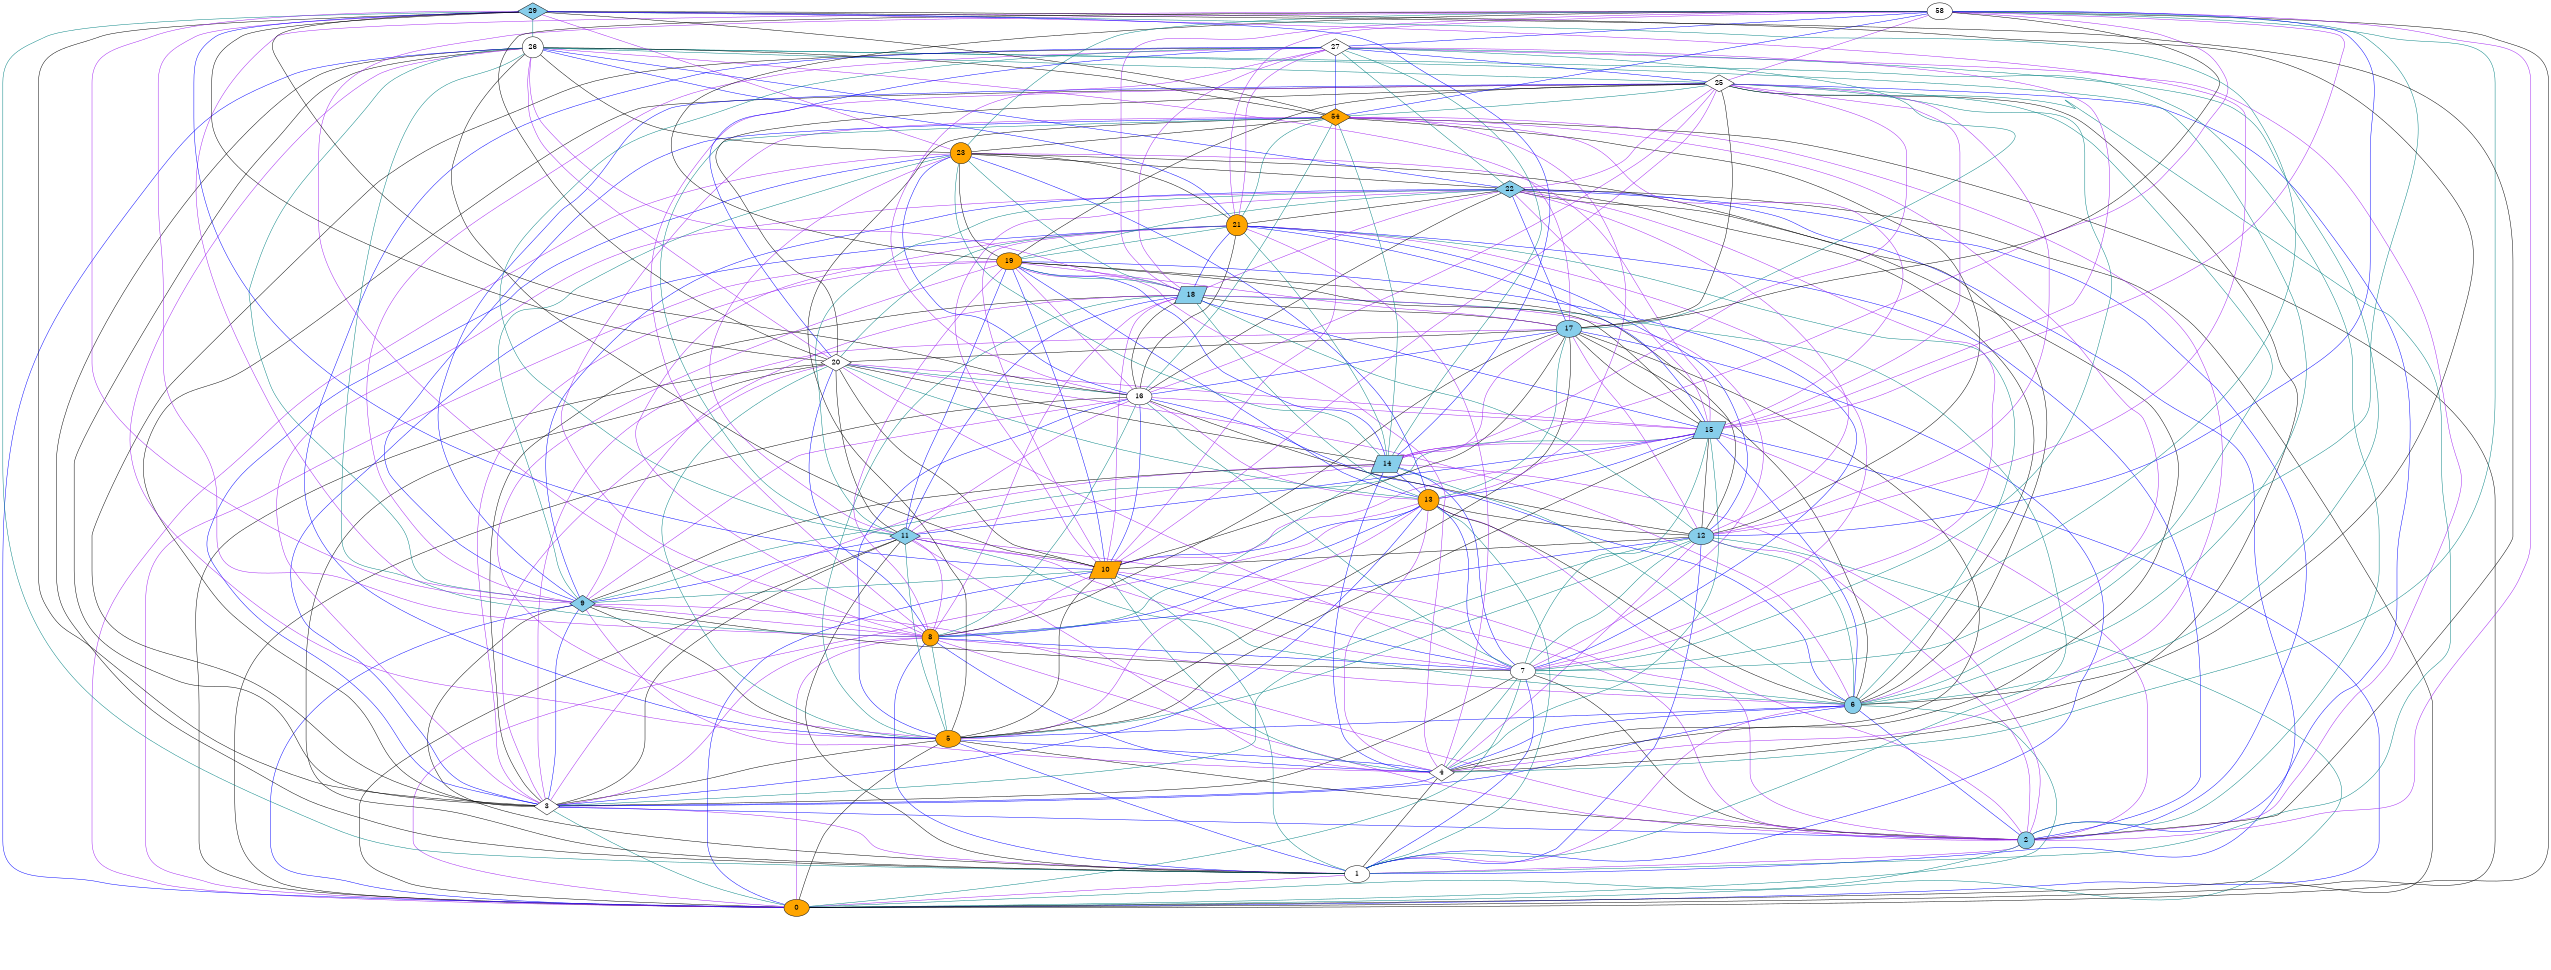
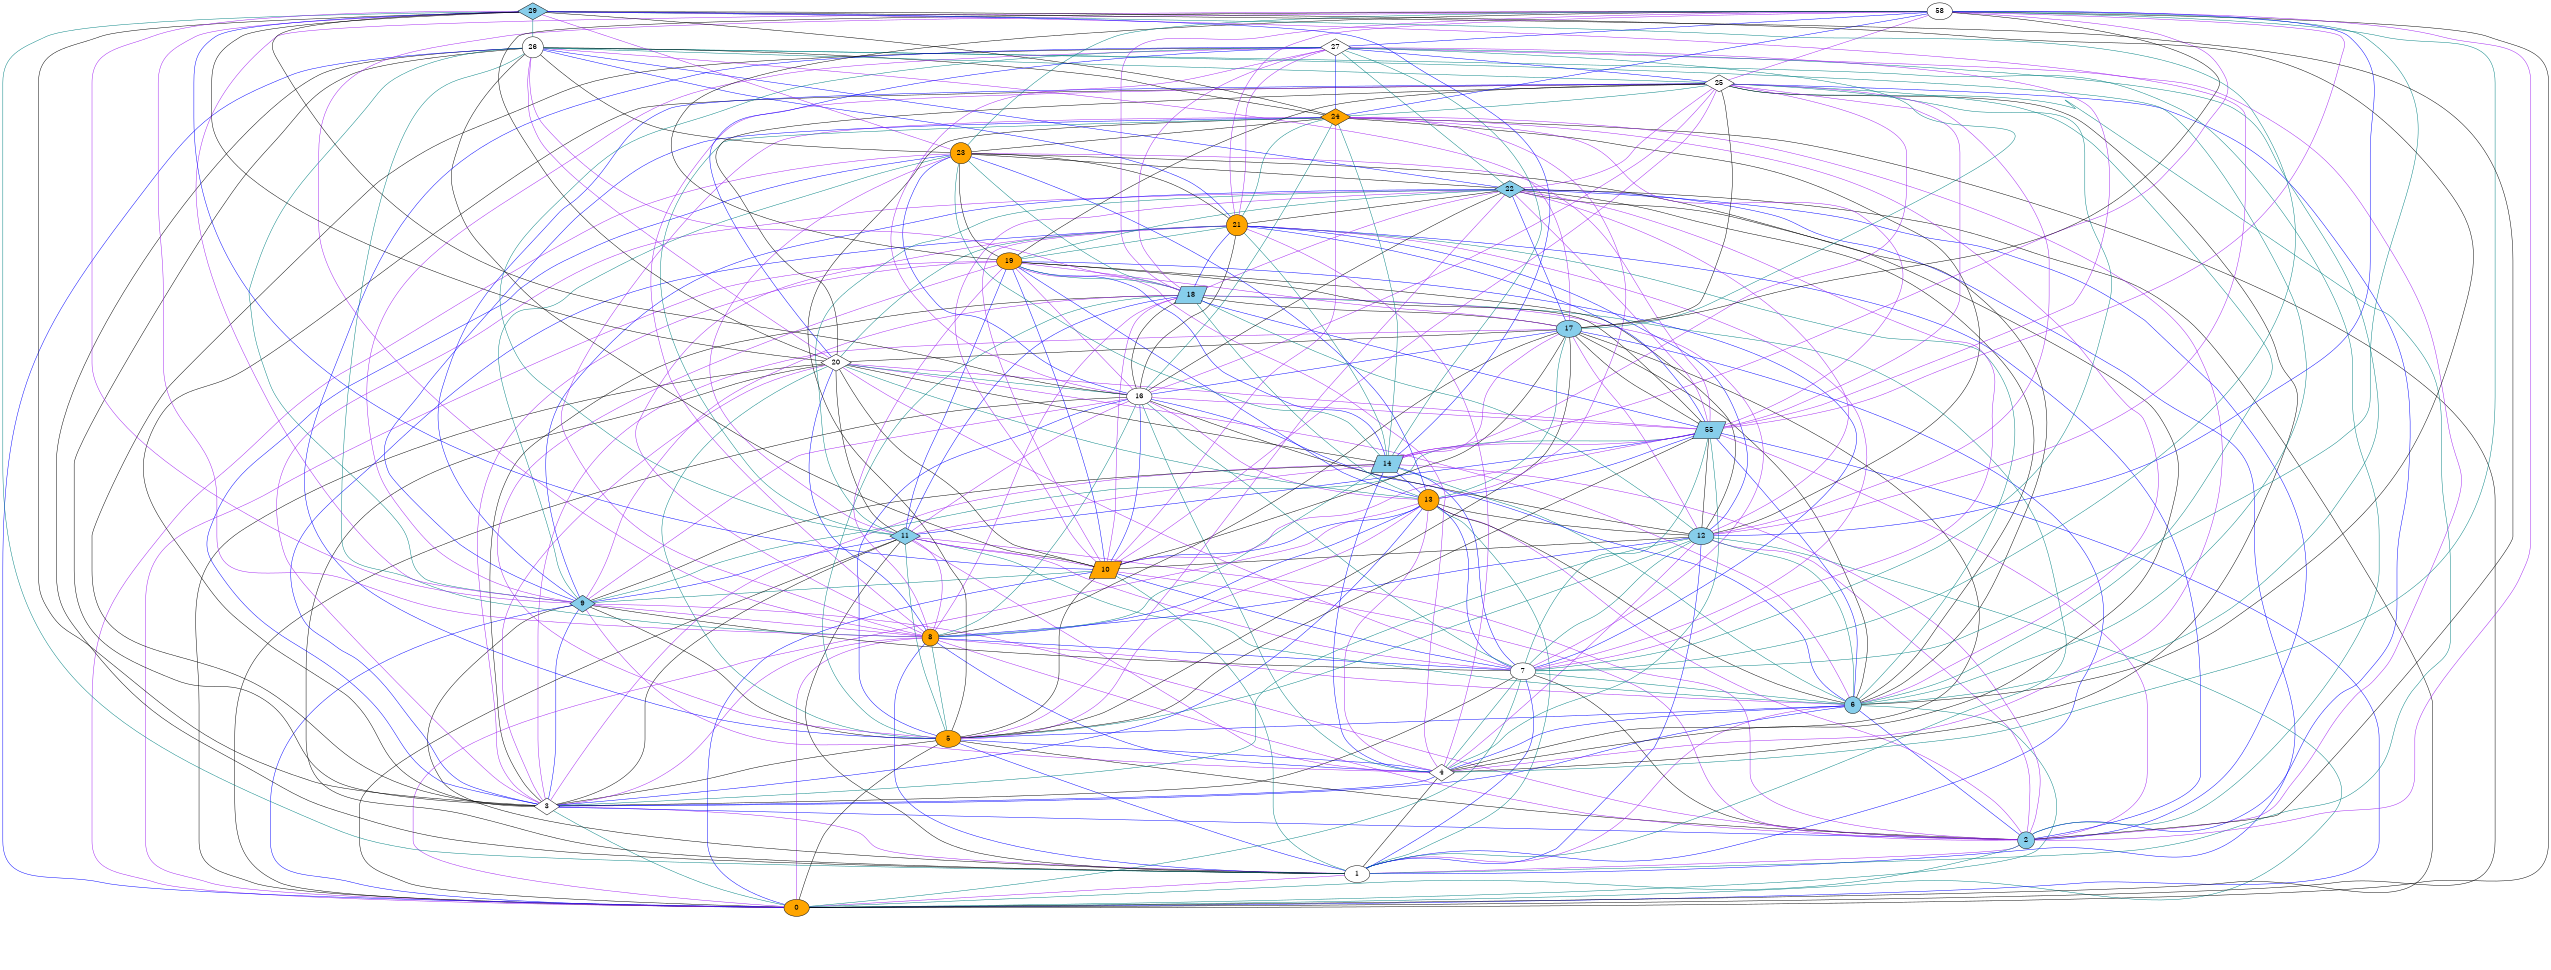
(1336, 117) -> (1336, 117)
(1709, 430) -> (1709, 430)
(212, 569) -> (1259, 475)
(1019, 617) -> none
(1243, 721) -> (1244, 617)
